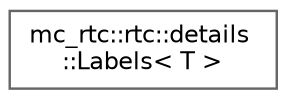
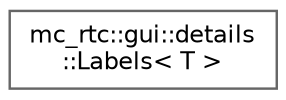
(143, 50) -> (143, 50)
